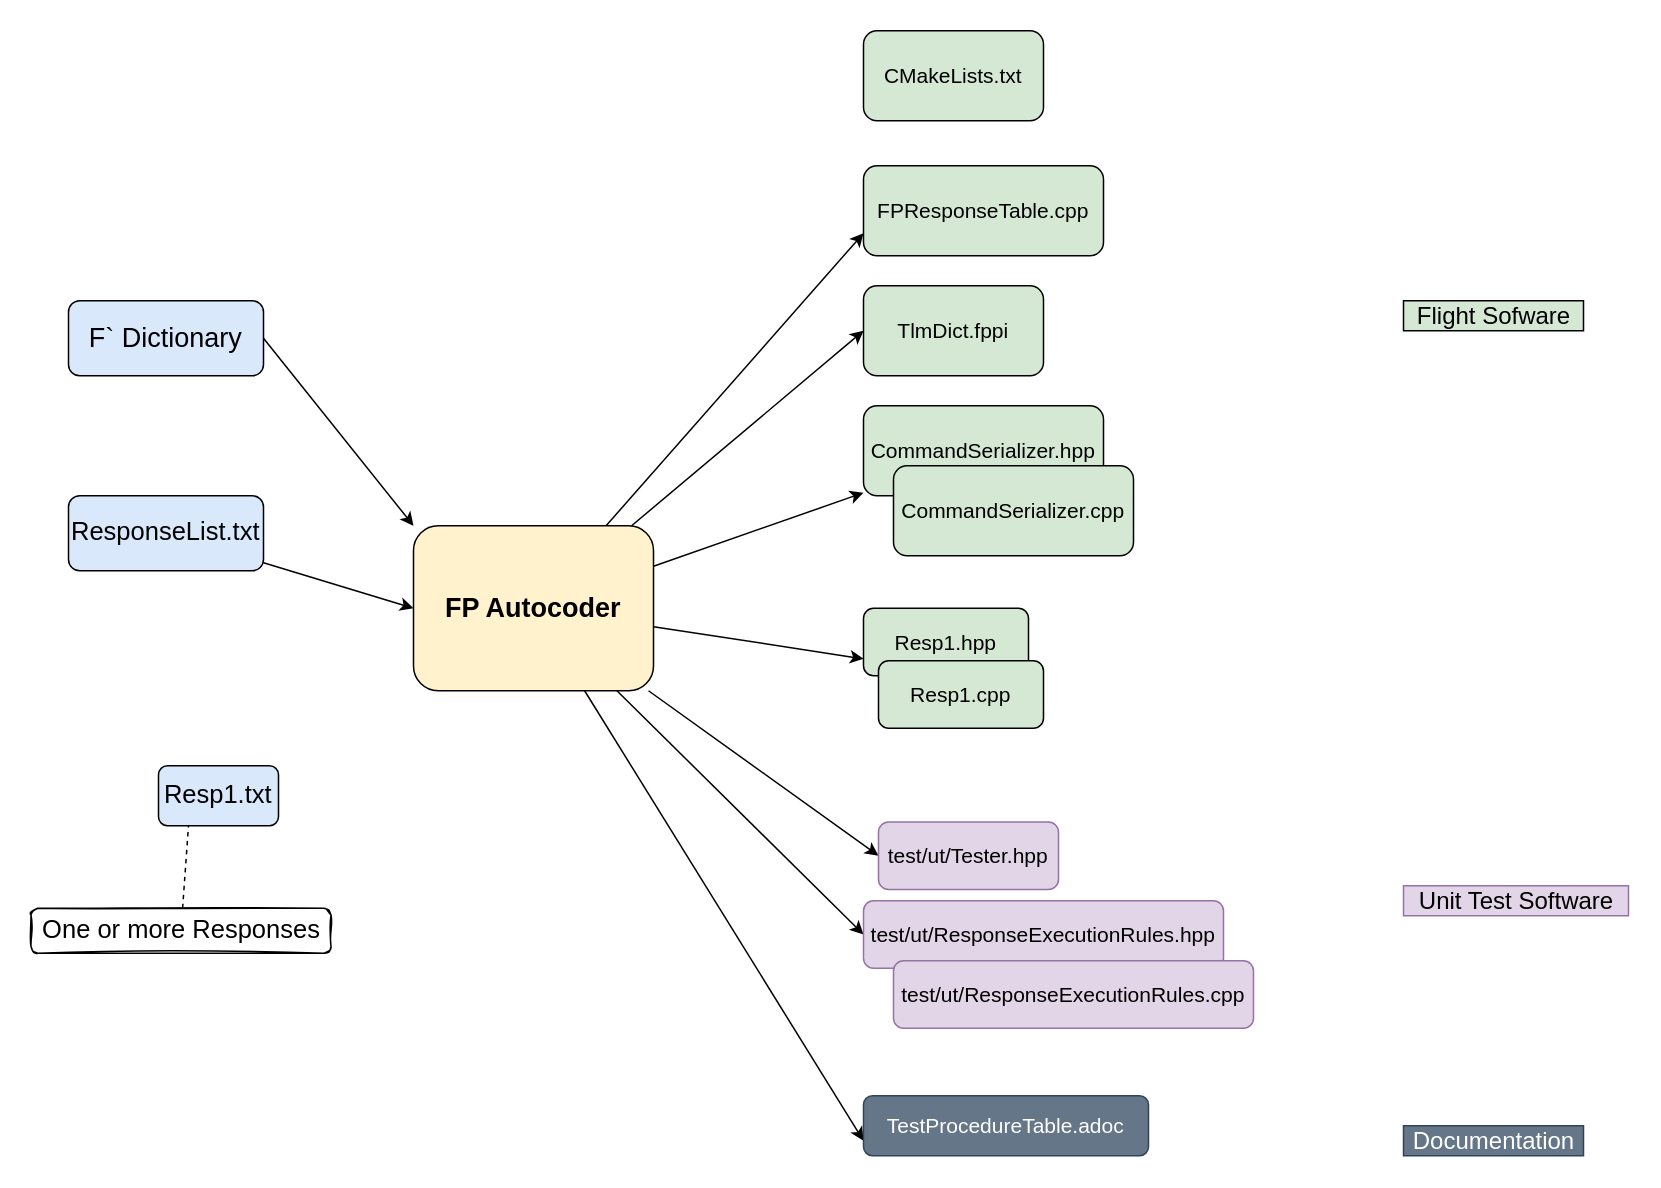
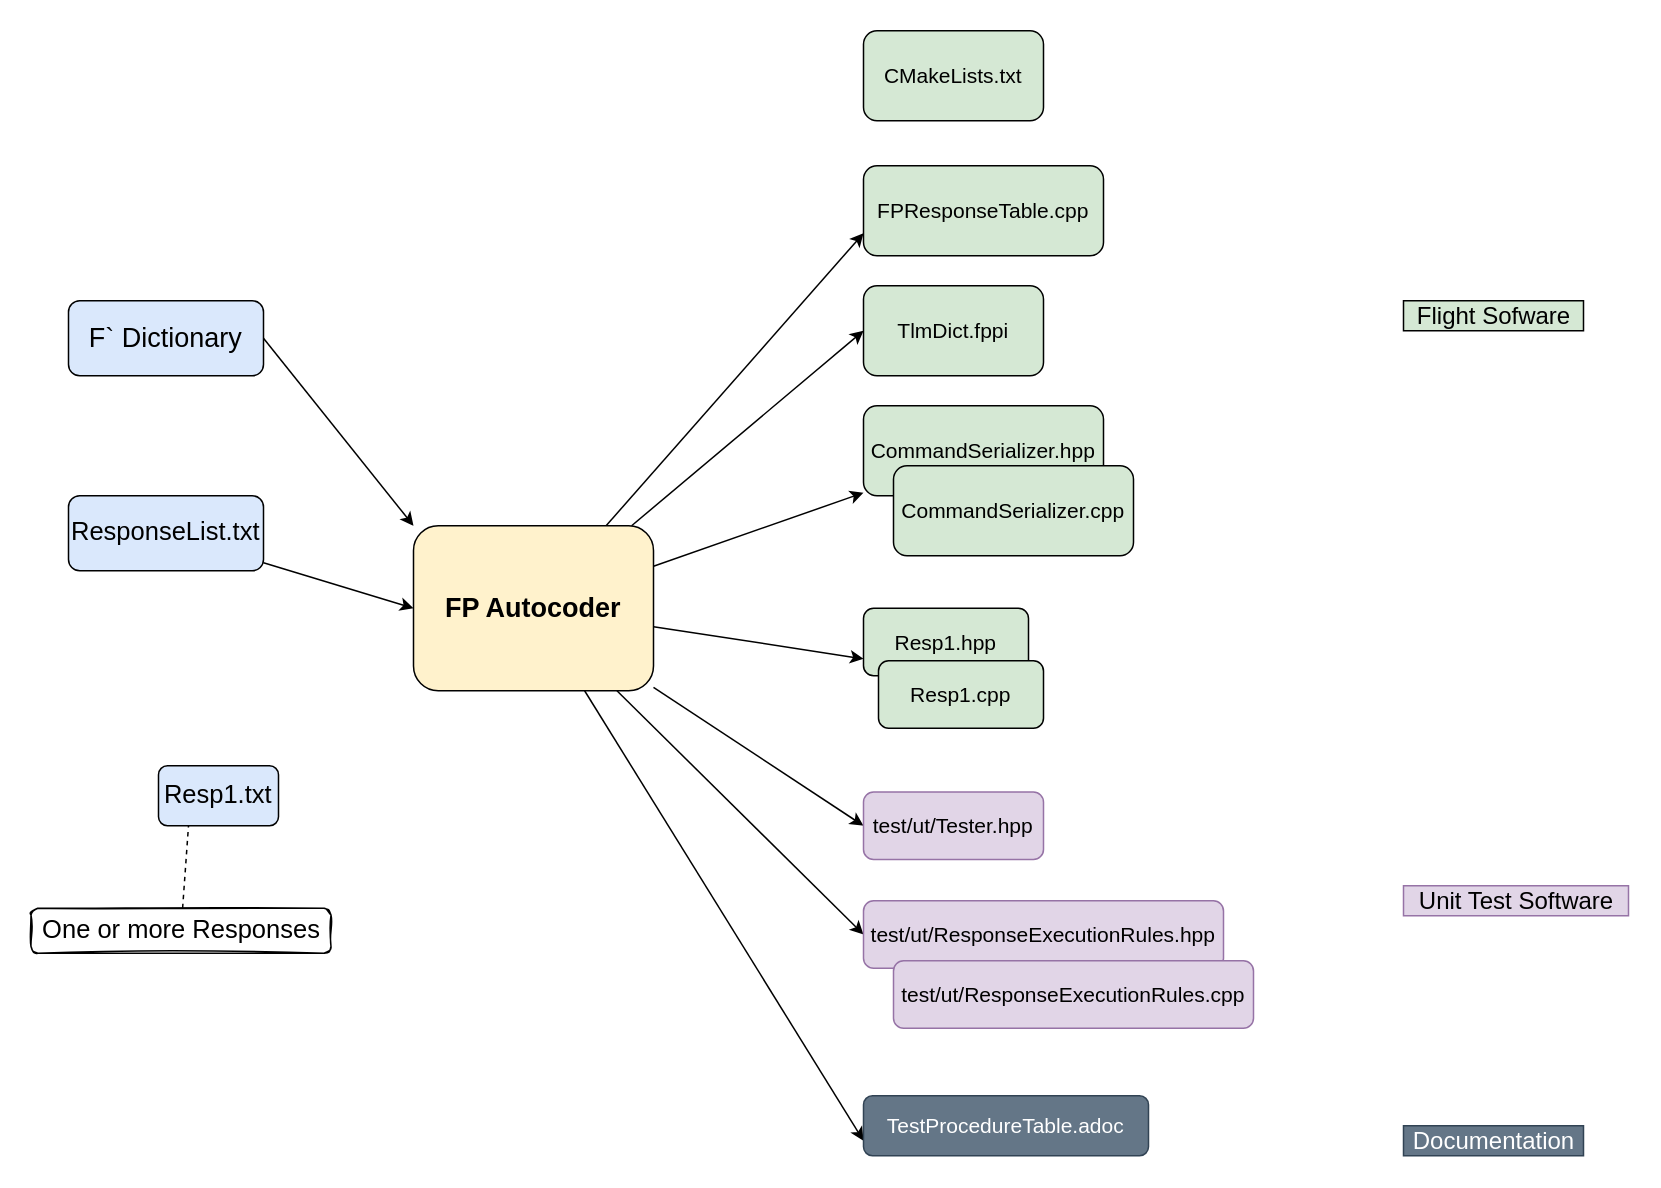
(968, 856) -> (953, 826)
